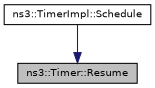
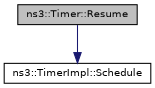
(77, 39) -> (77, 39)
